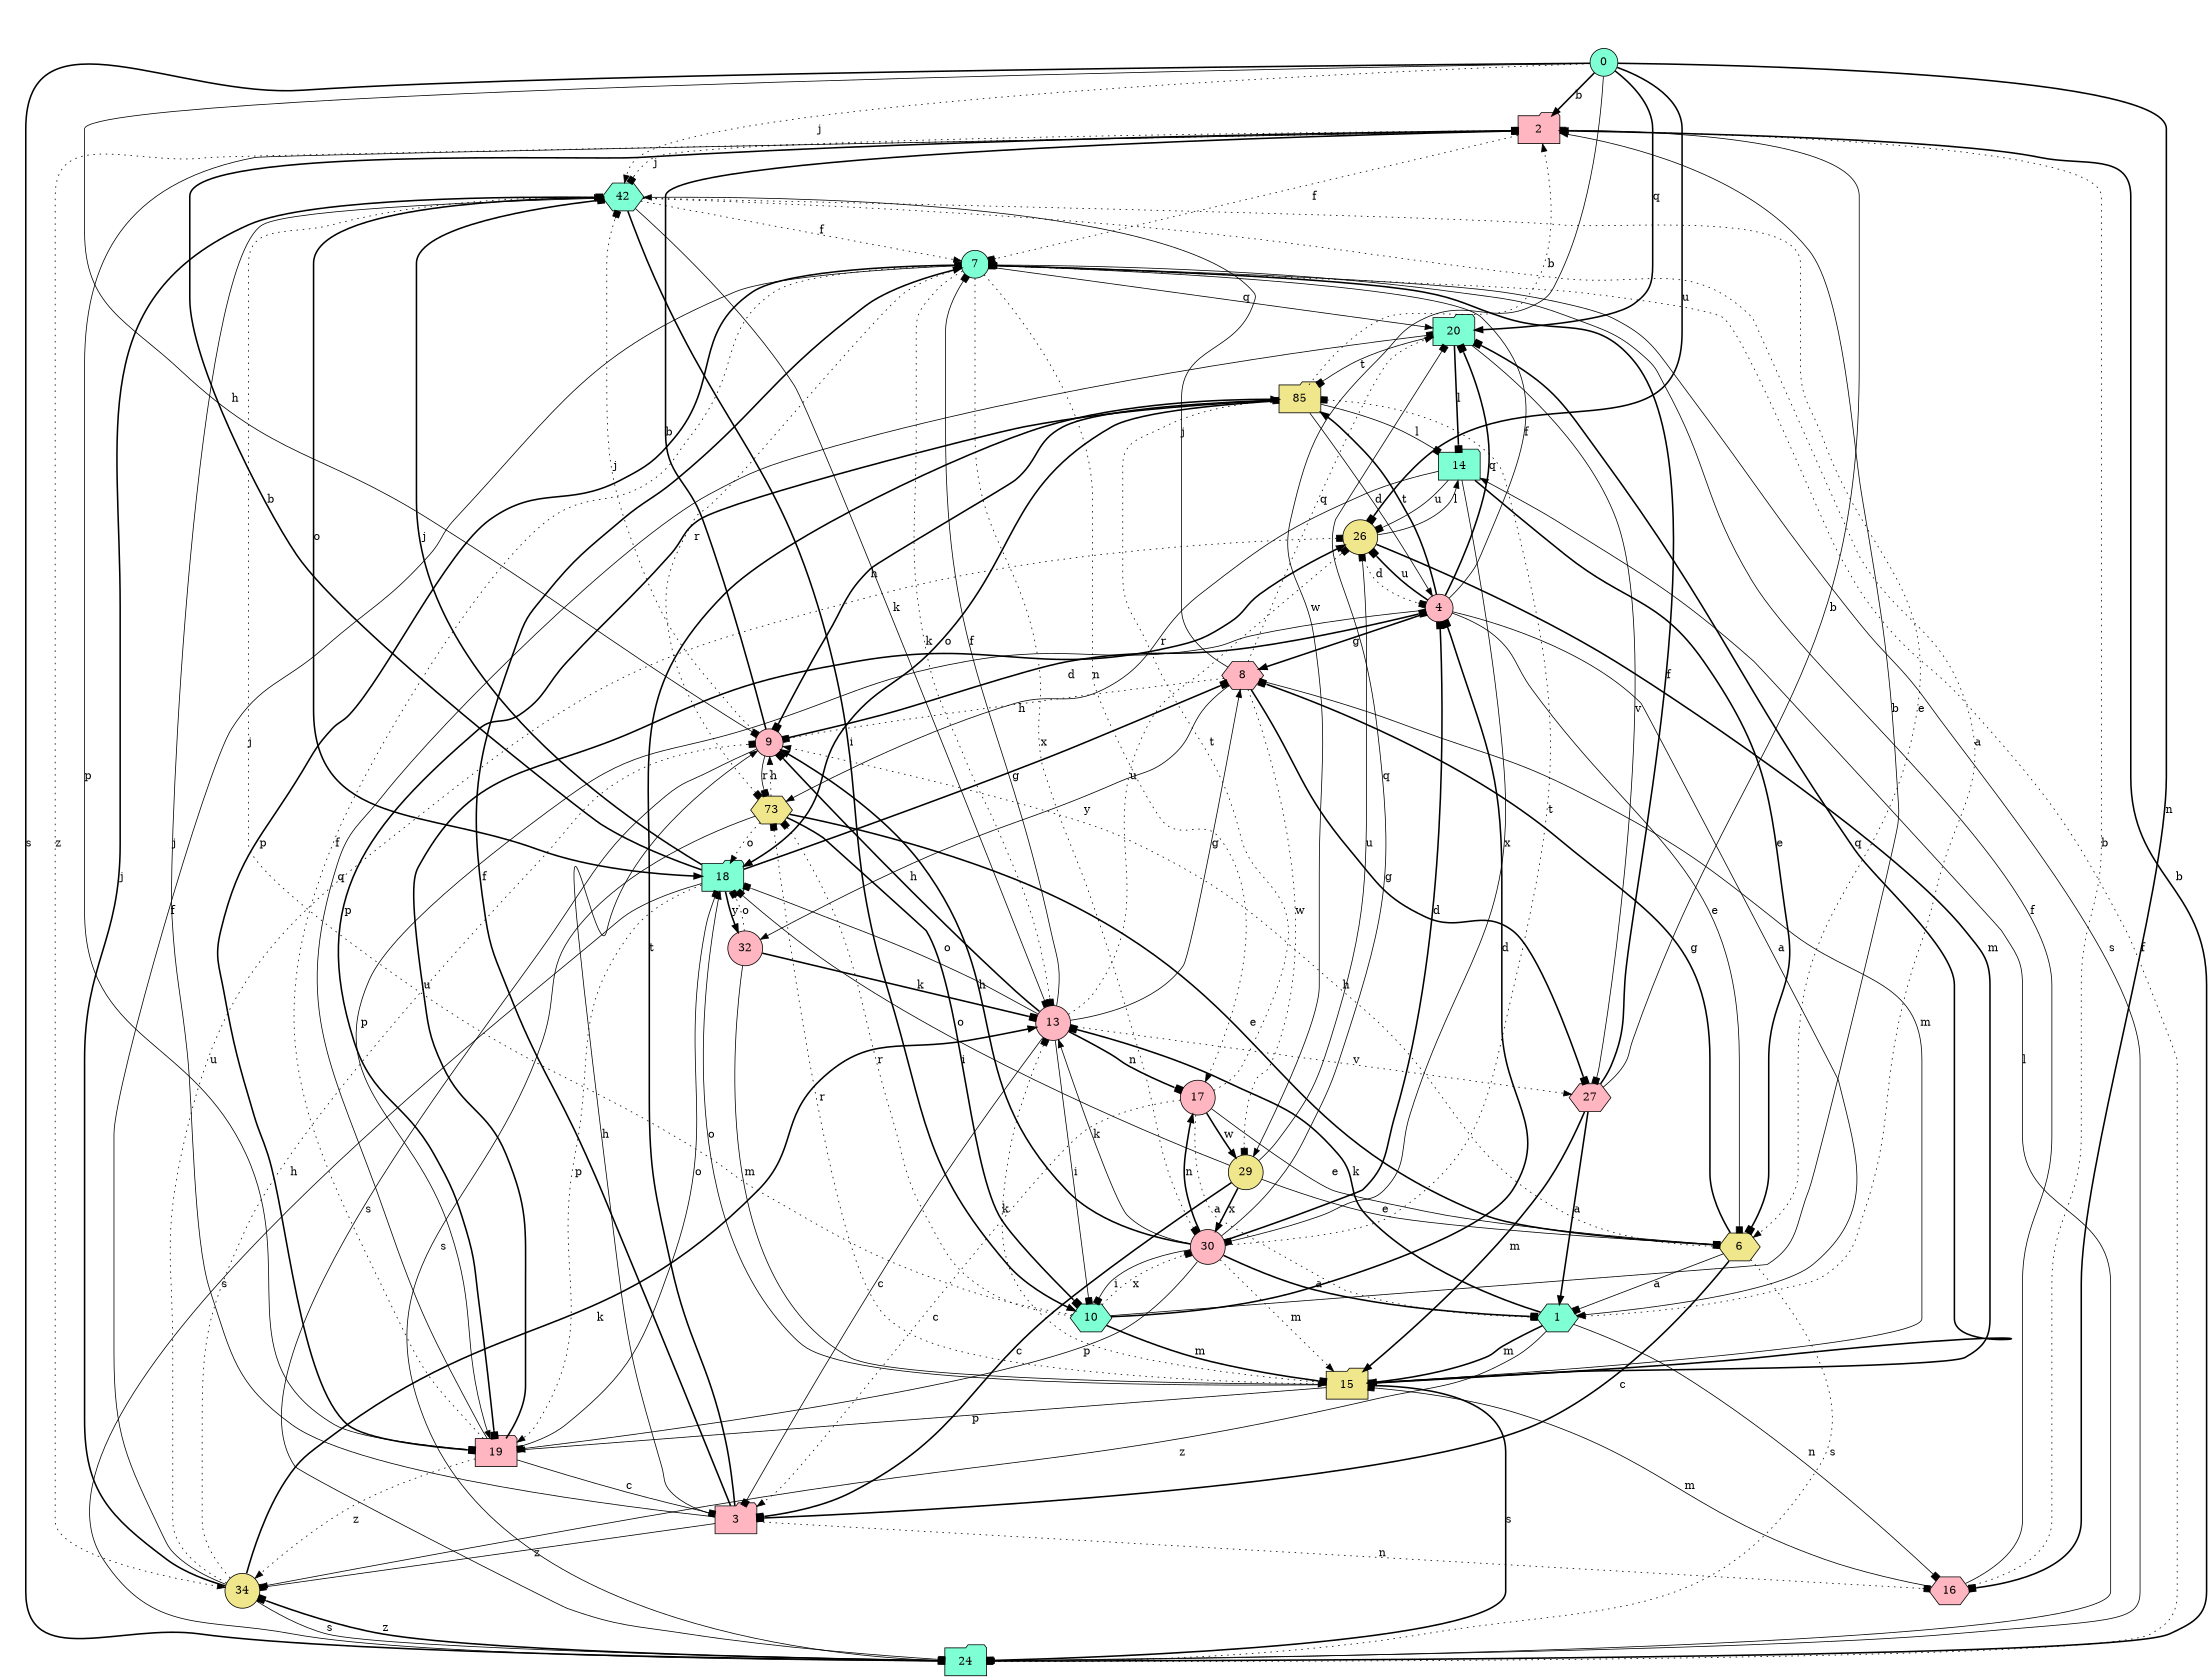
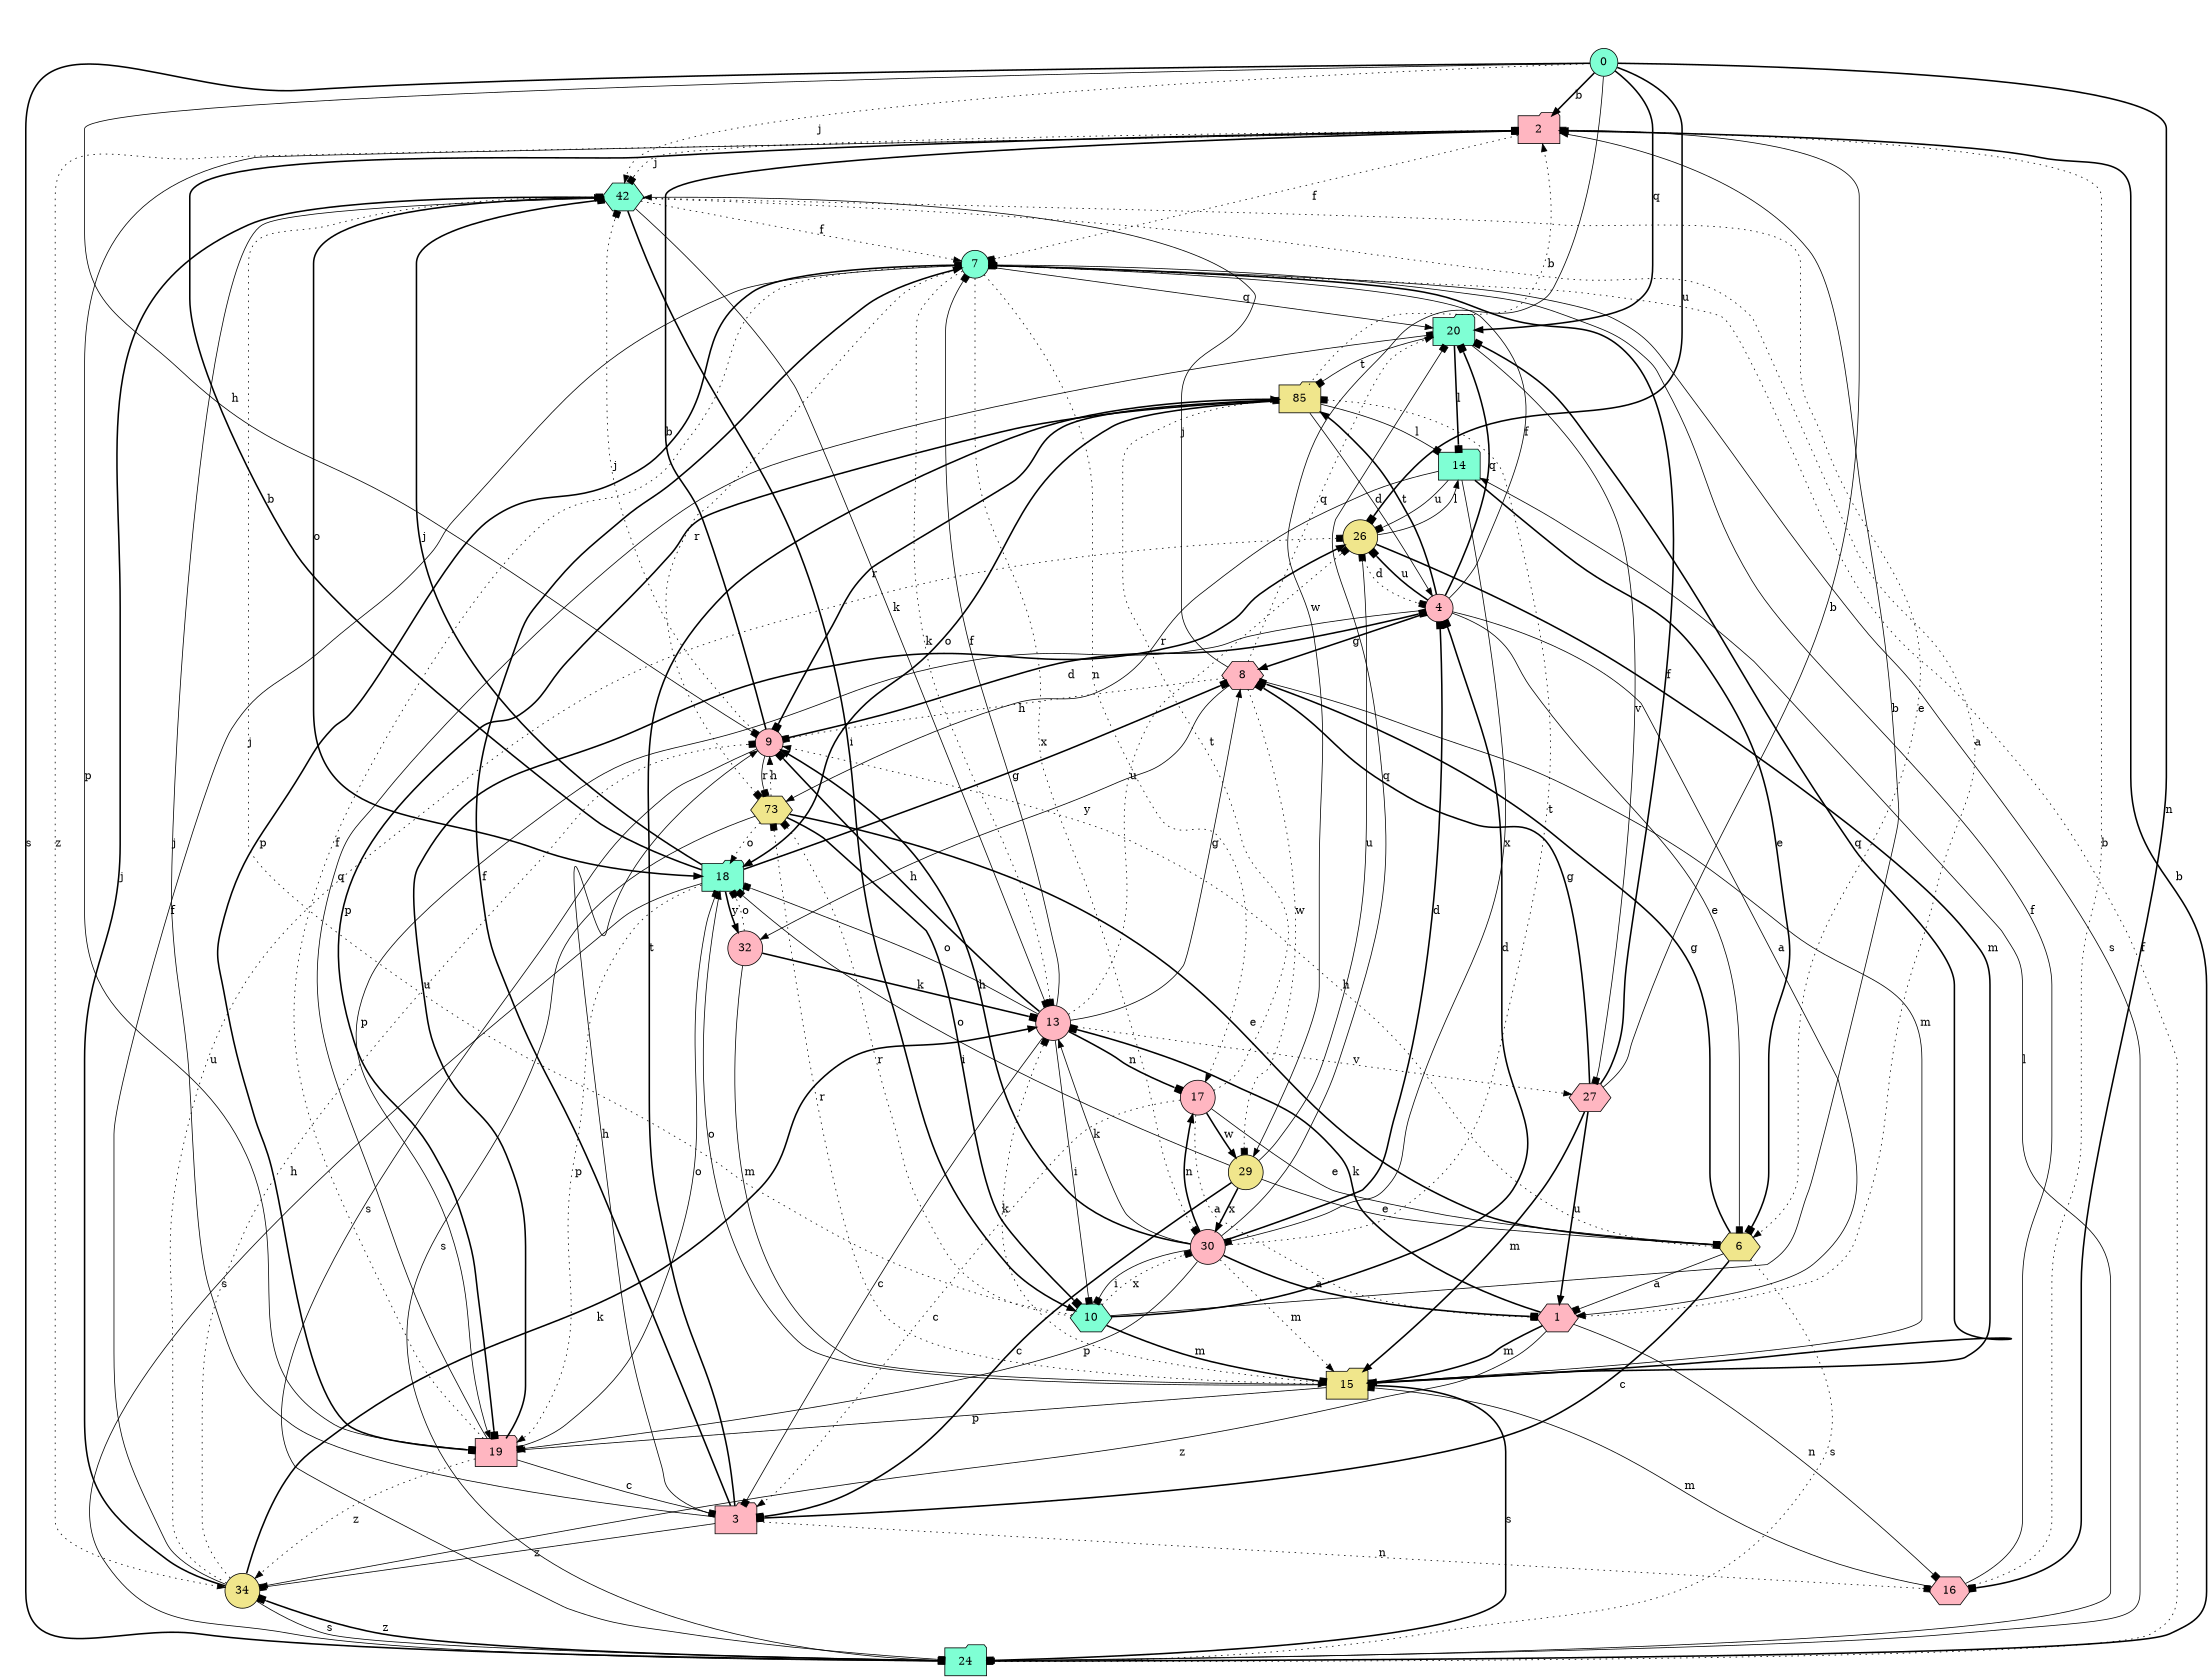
(874, 574) -> (874, 574)
(1409, 908) -> (1510, 827)
(1577, 1210) -> (1577, 1210)
(1558, 1318) -> (1558, 1318)
